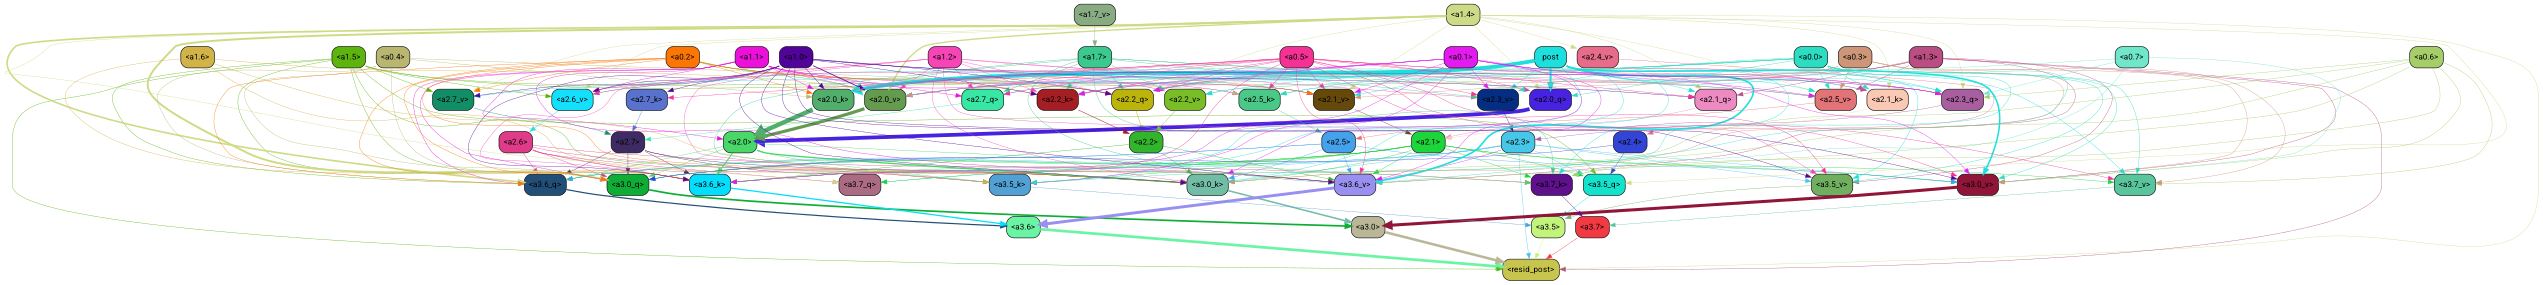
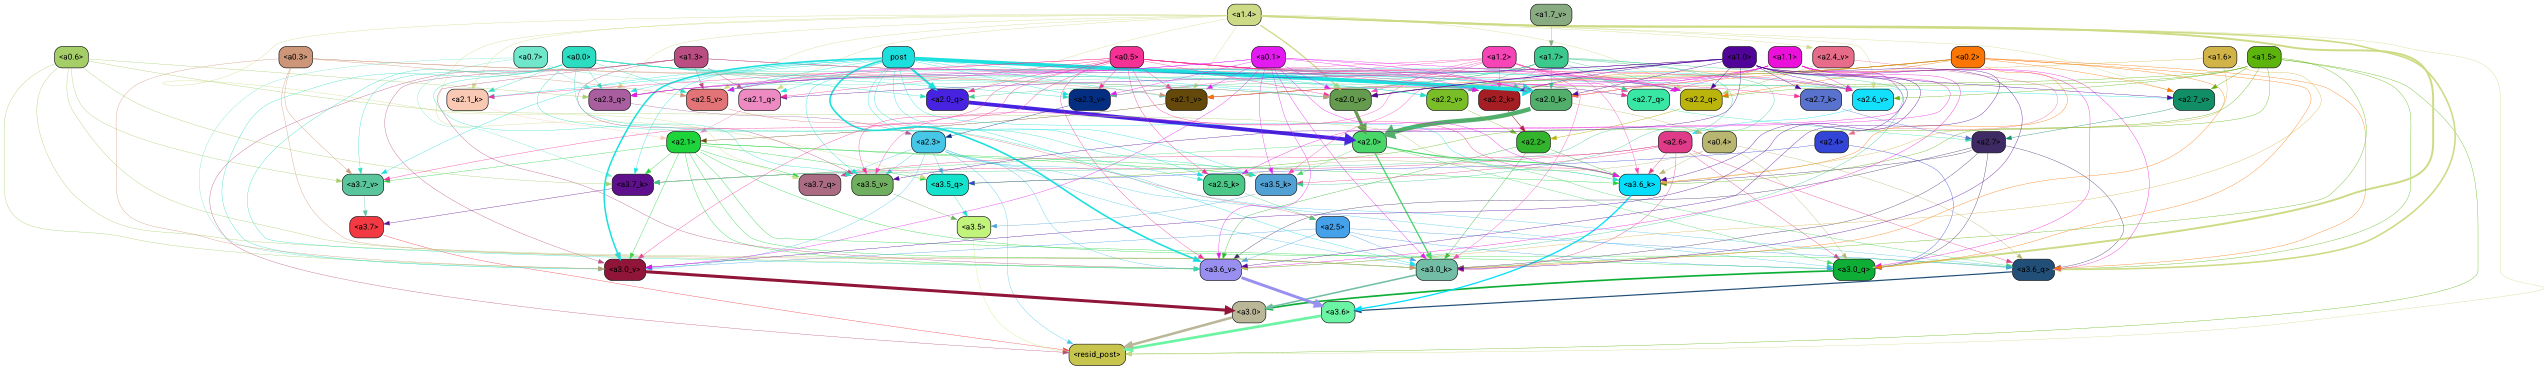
(608, 78) -> (1635, 115)
(551, 143) -> none
(287, 160) -> none
(1463, 161) -> (1047, 219)
